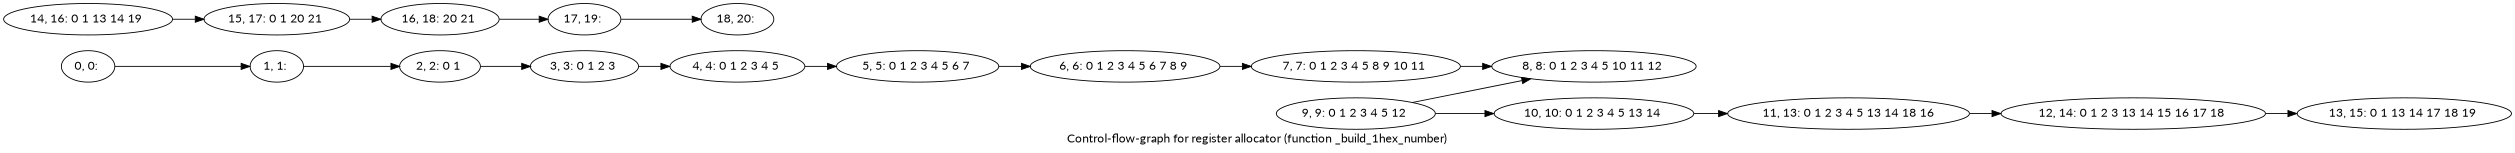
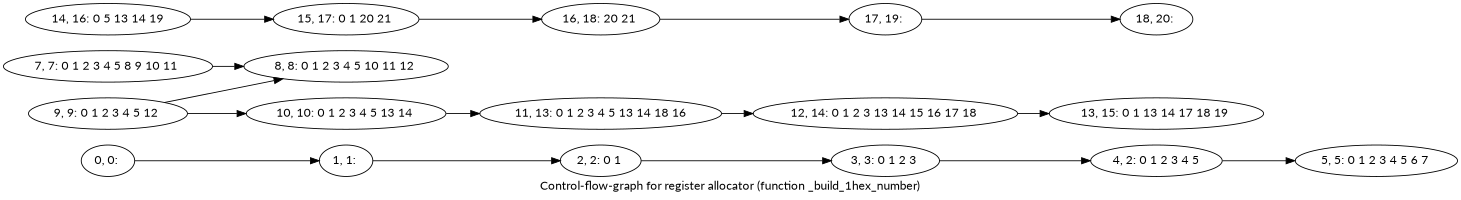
(88, 19) -> (108, 19)
(737, 66) -> (1156, 161)
(1125, 66) -> none
